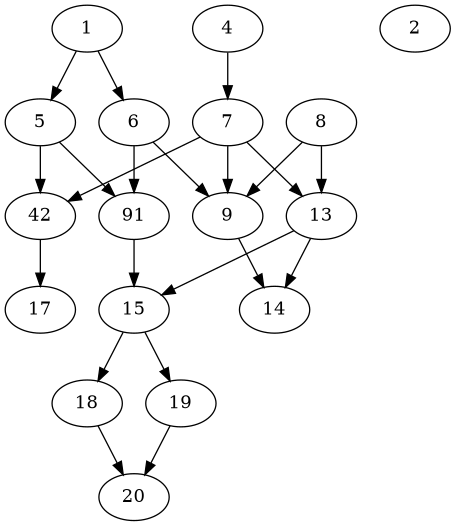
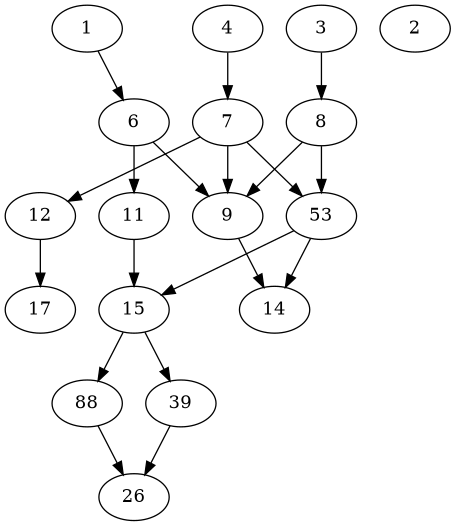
none -> (321, 29)
(40, 122) -> none
(40, 216) -> (40, 216)
(134, 216) -> (134, 216)
(321, 216) -> (321, 216)
(87, 403) -> (87, 403)
(181, 403) -> (181, 403)
(134, 497) -> (134, 497)
